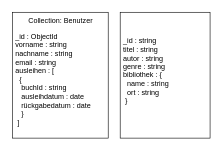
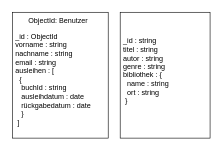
(61, 21) -> (61, 21)
